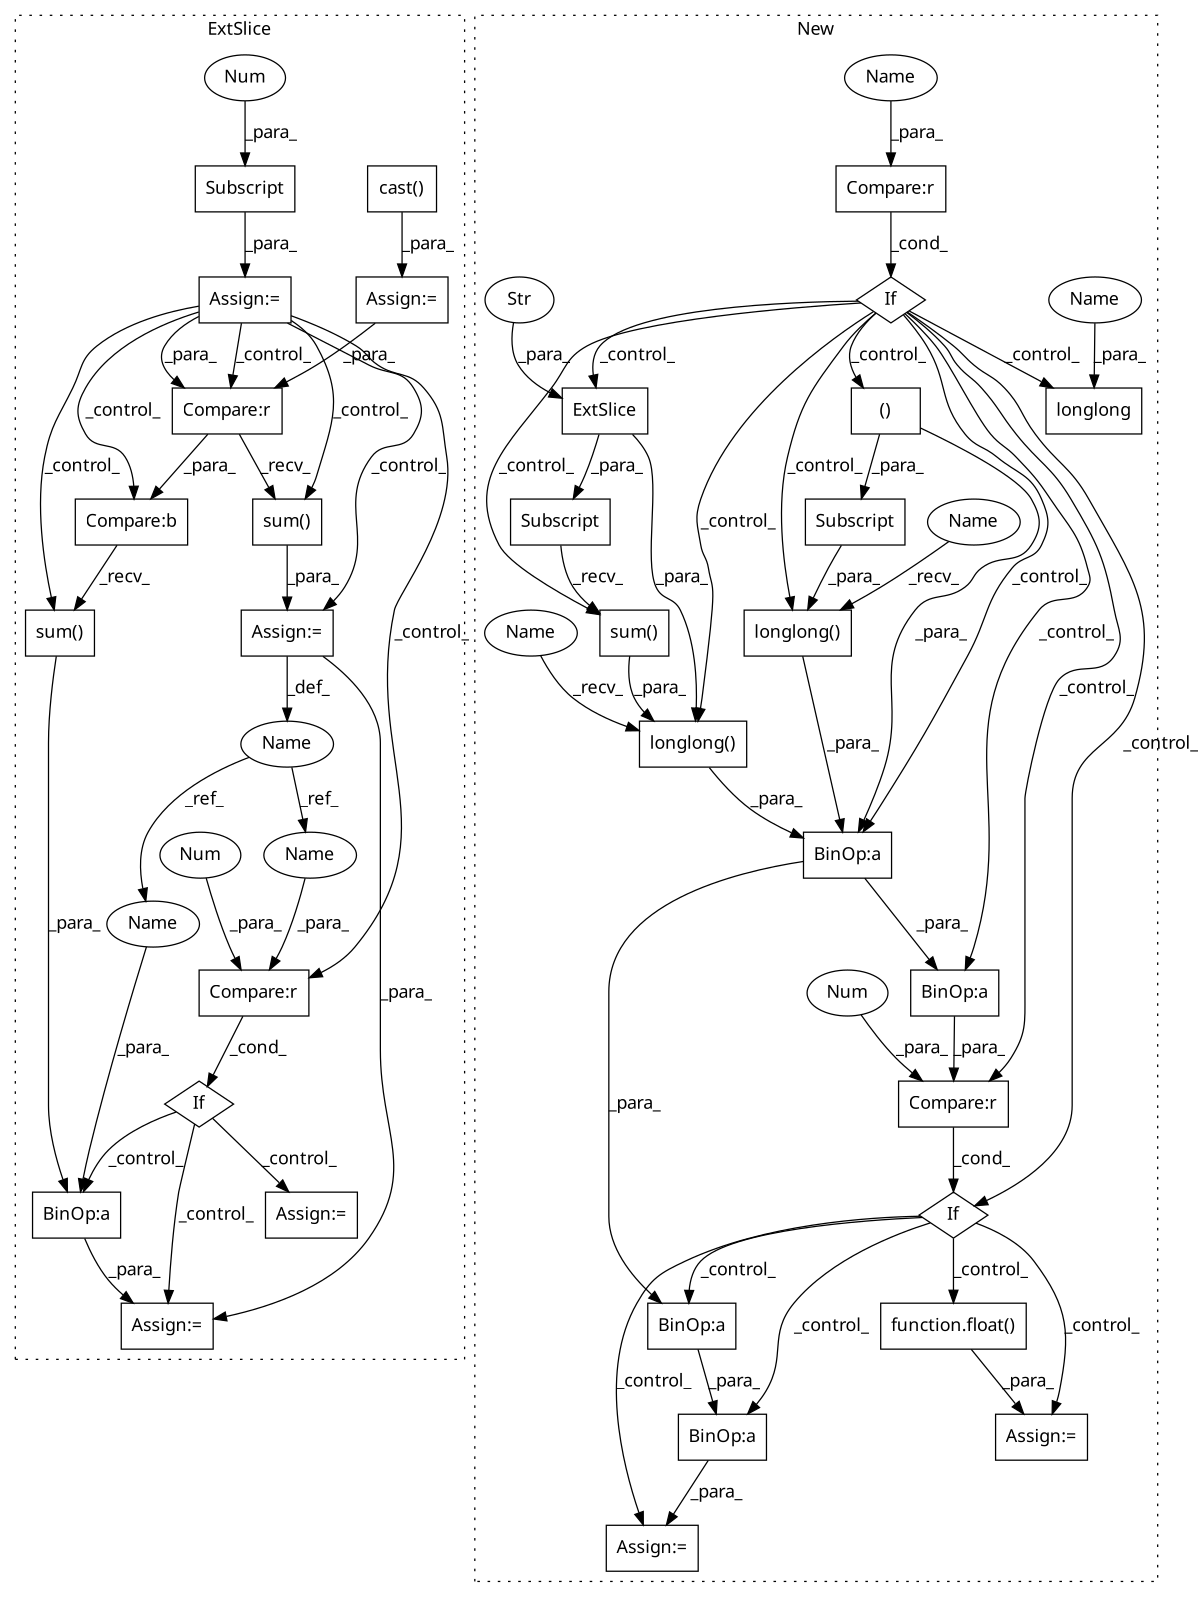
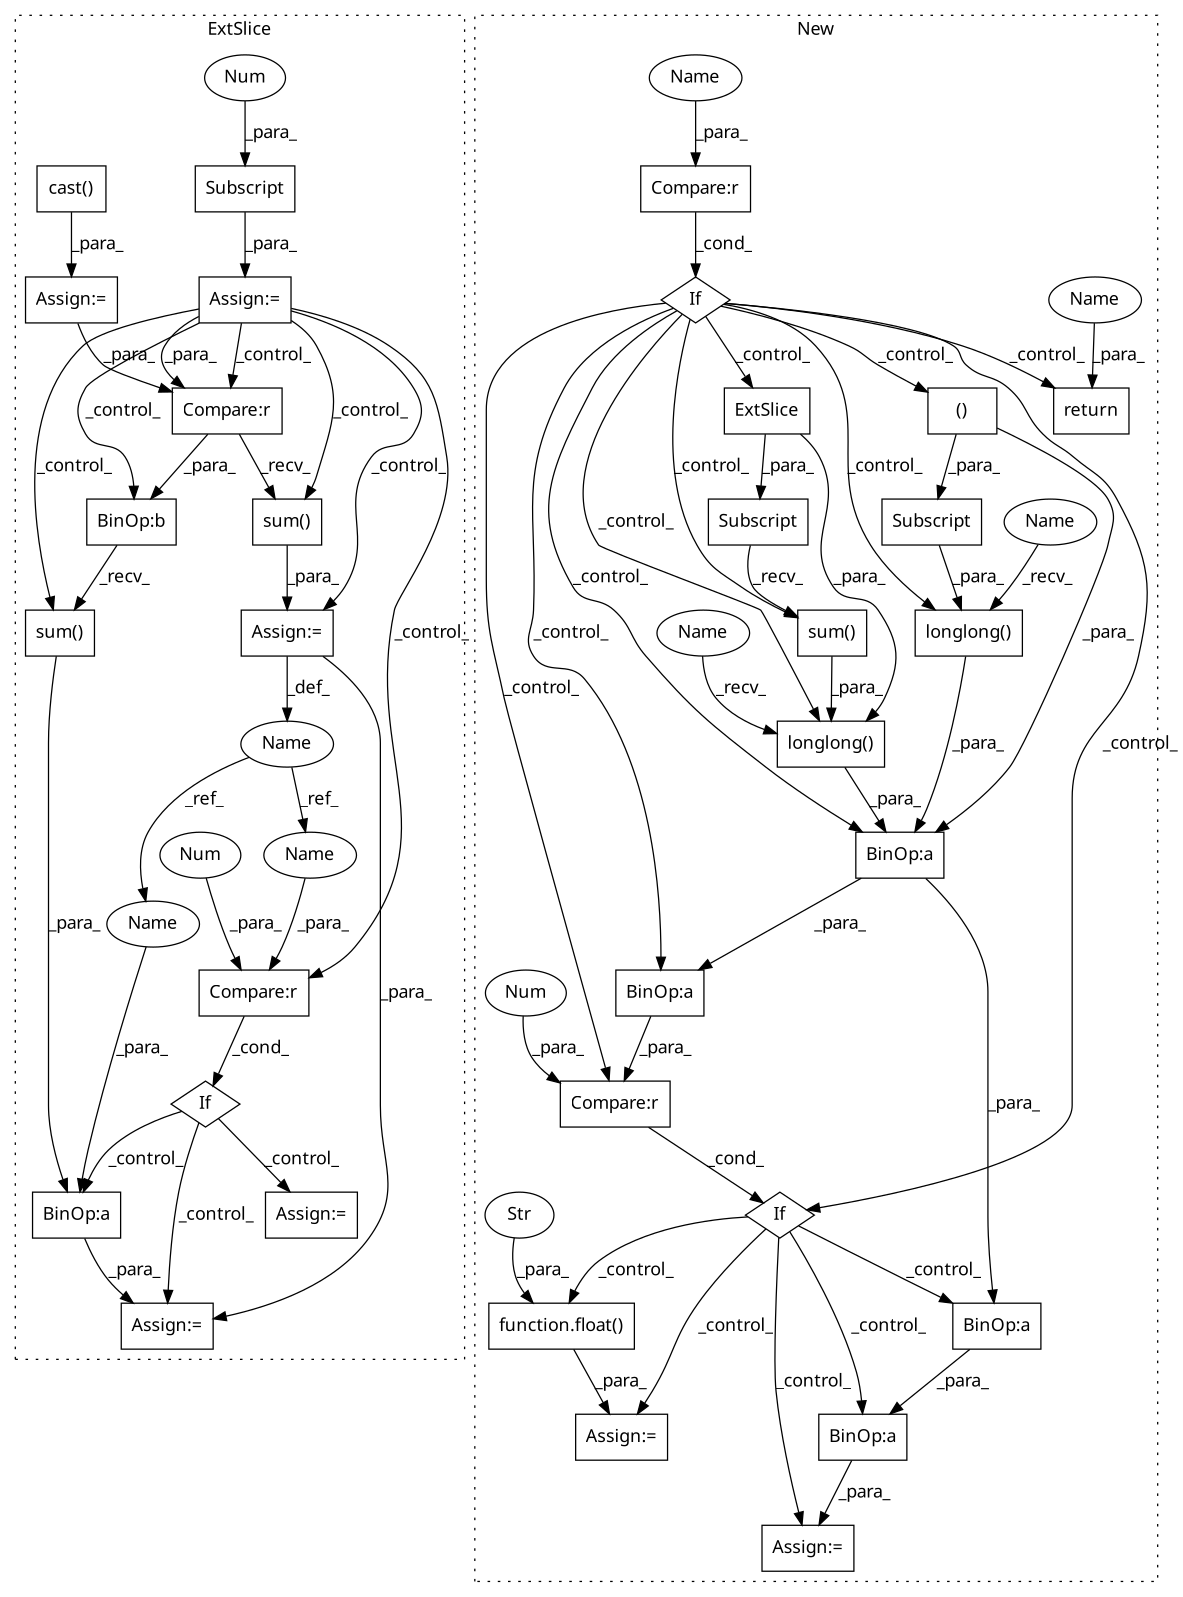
(518, 365) -> (513, 1267)
(1094, 411) -> (1091, 411)
(131, 522) -> (131, 522)
